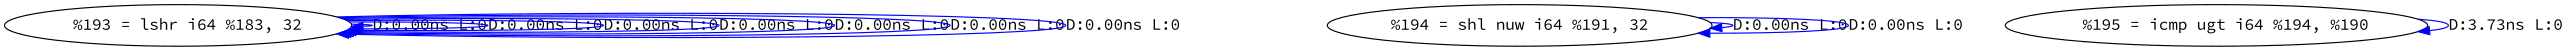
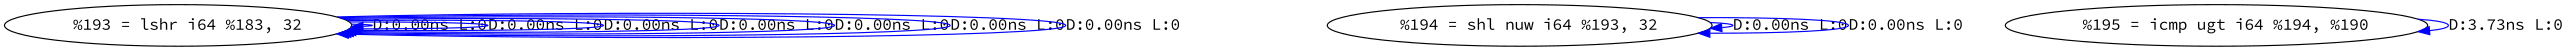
(1520, 25) -> (1520, 25)
